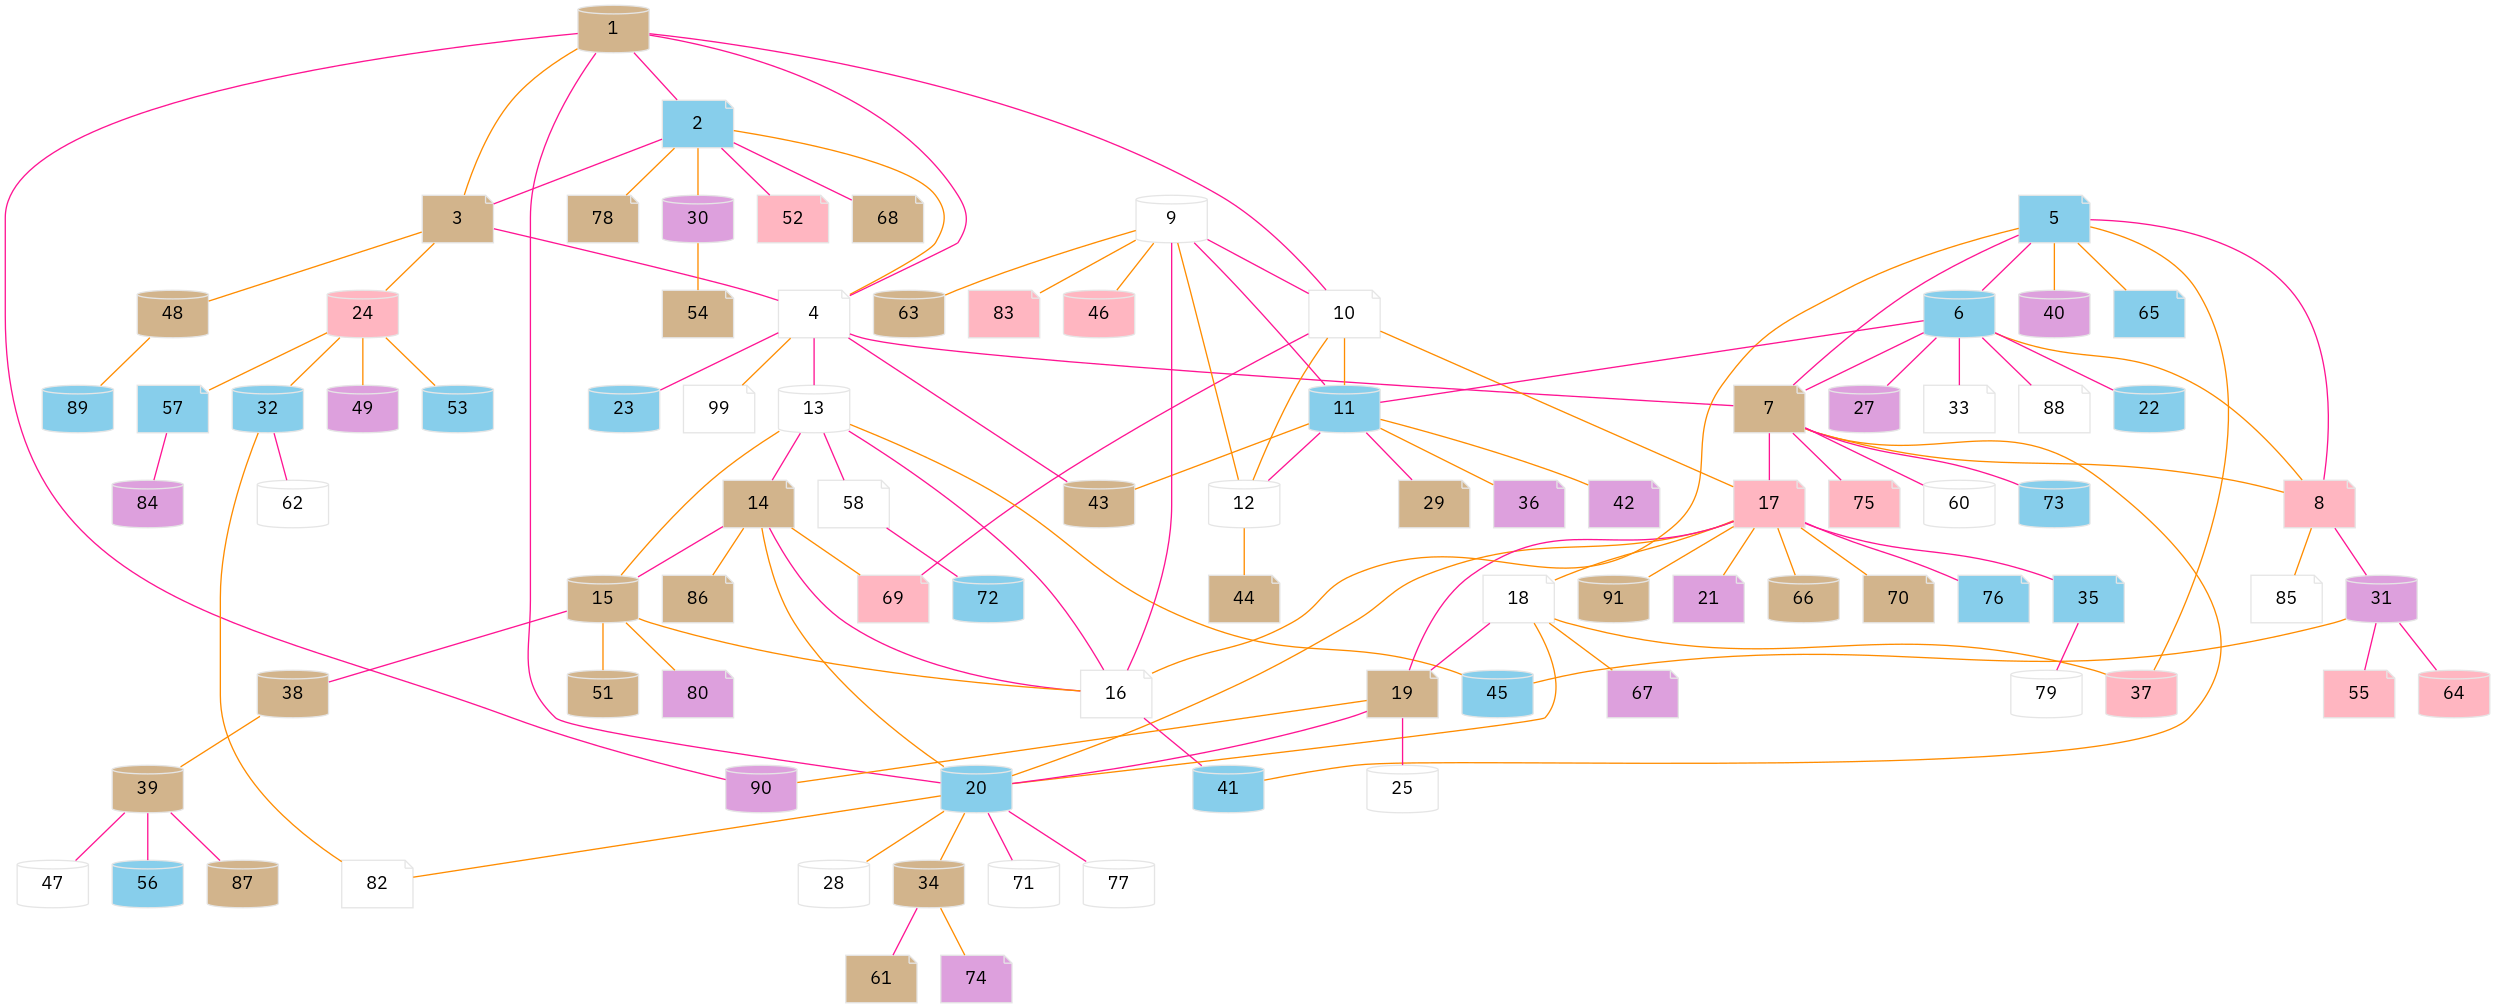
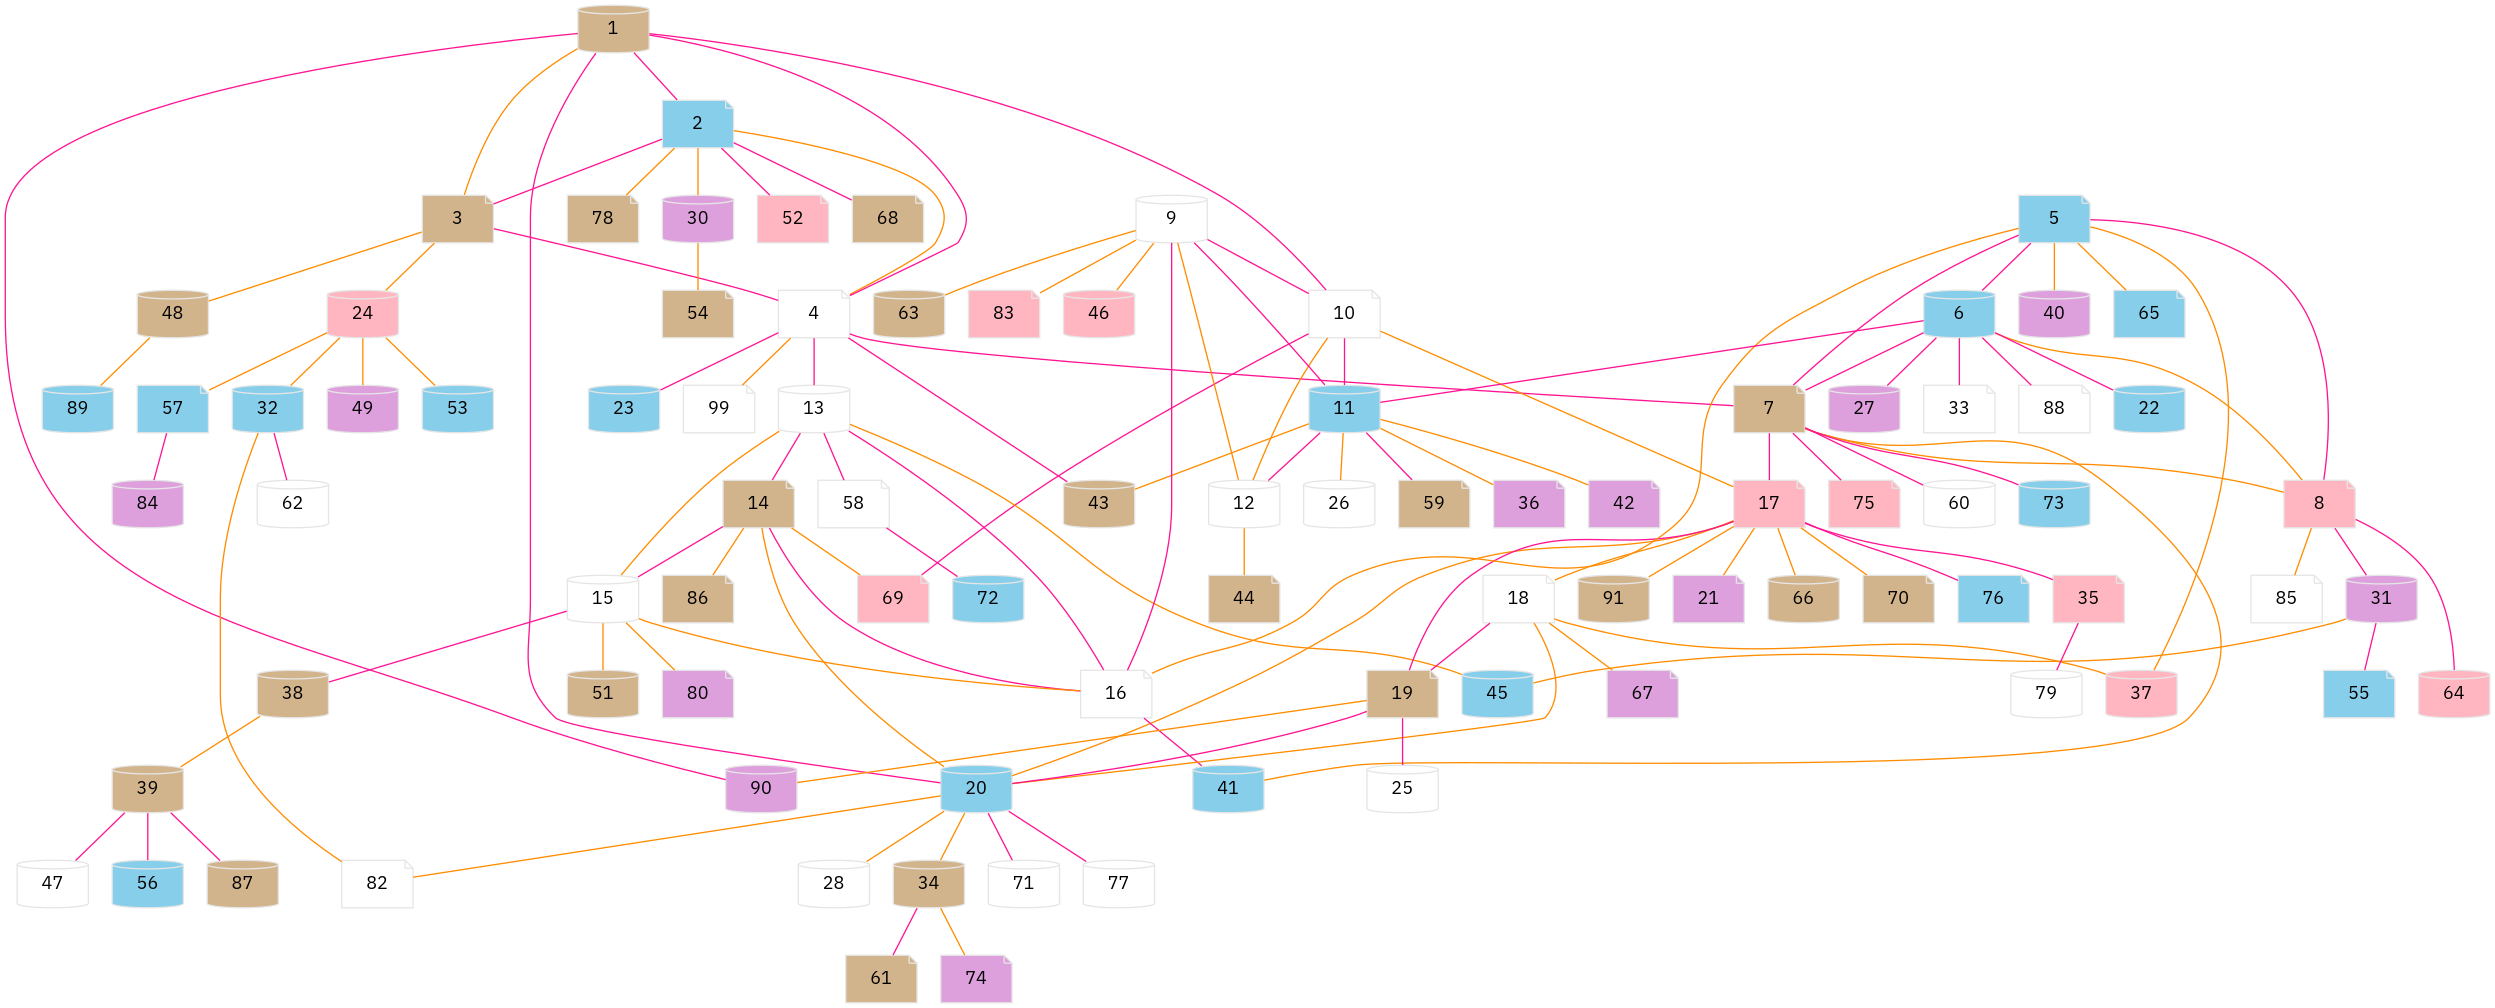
(1345, 362) -> (1345, 362)
none -> (1339, 504)
(1434, 504) -> (1434, 504)
(603, 599) -> (603, 599)
(2089, 599) -> (2089, 599)
(2418, 647) -> (2431, 578)
(2359, 694) -> (2359, 694)
